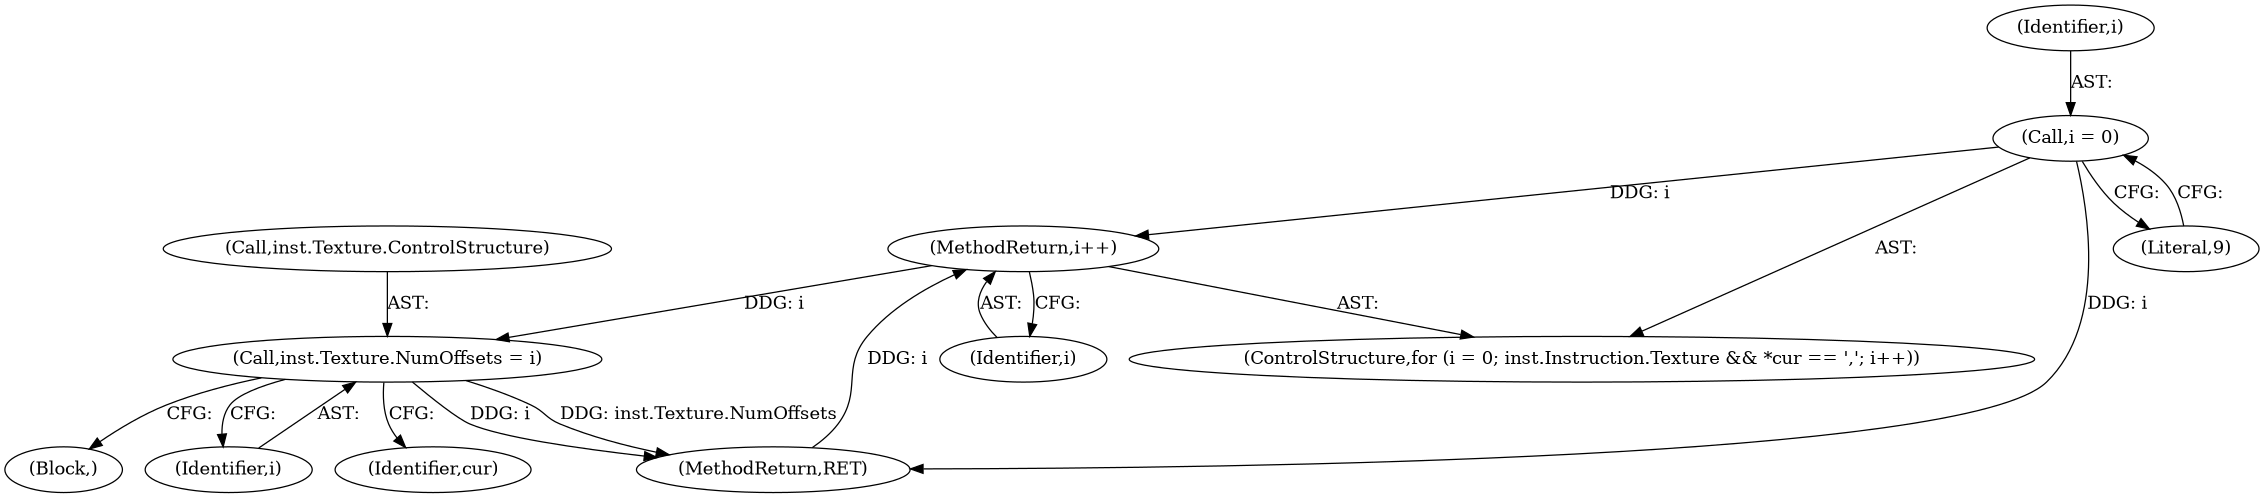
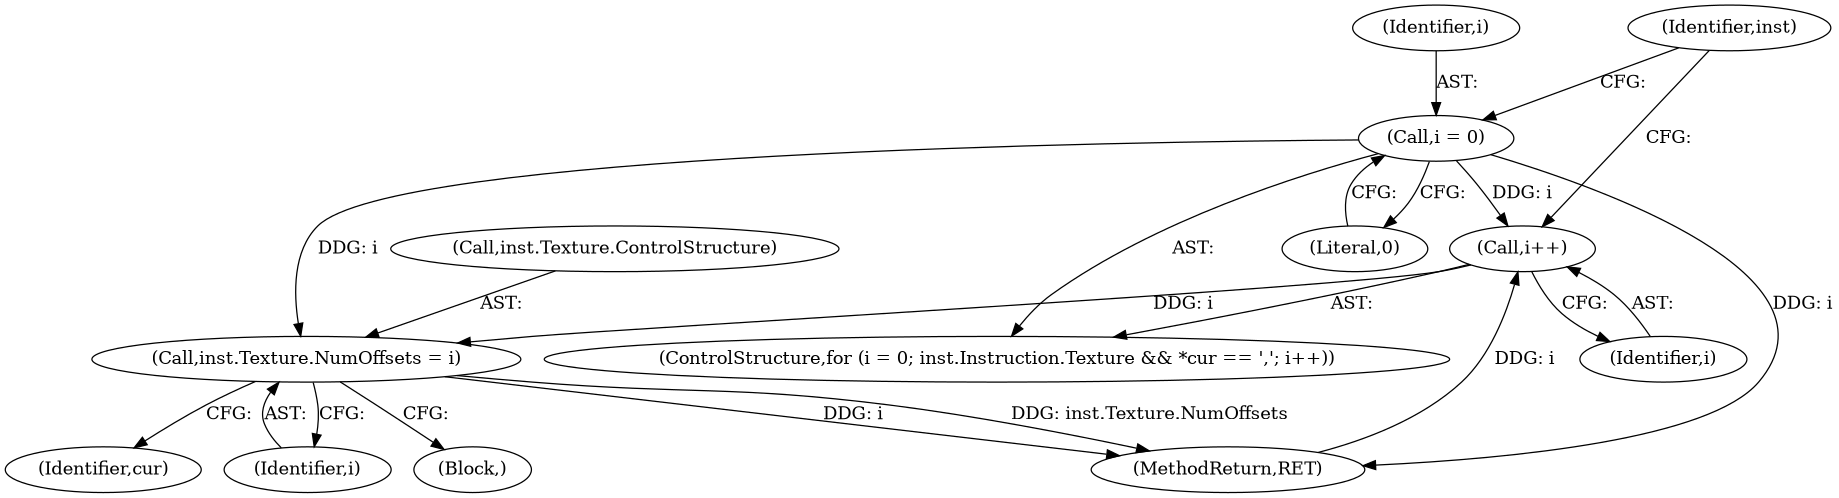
none -> (1729, 28)
none -> (783, 156)
(1023, 249) -> (1522, 249)
(2186, 249) -> (1355, 249)
